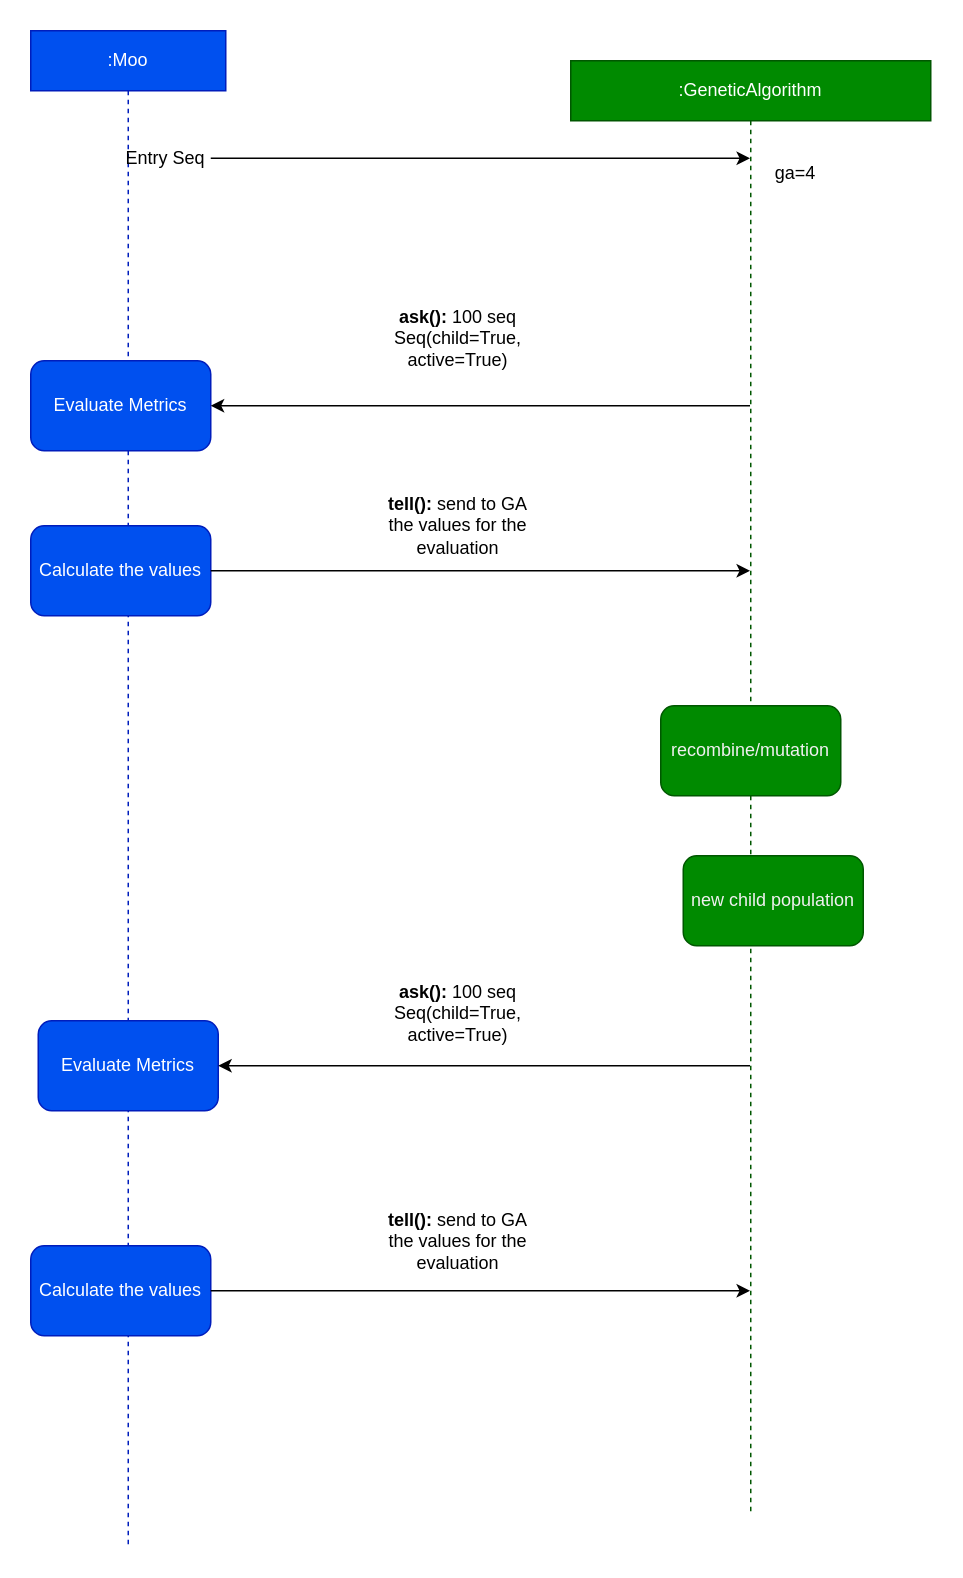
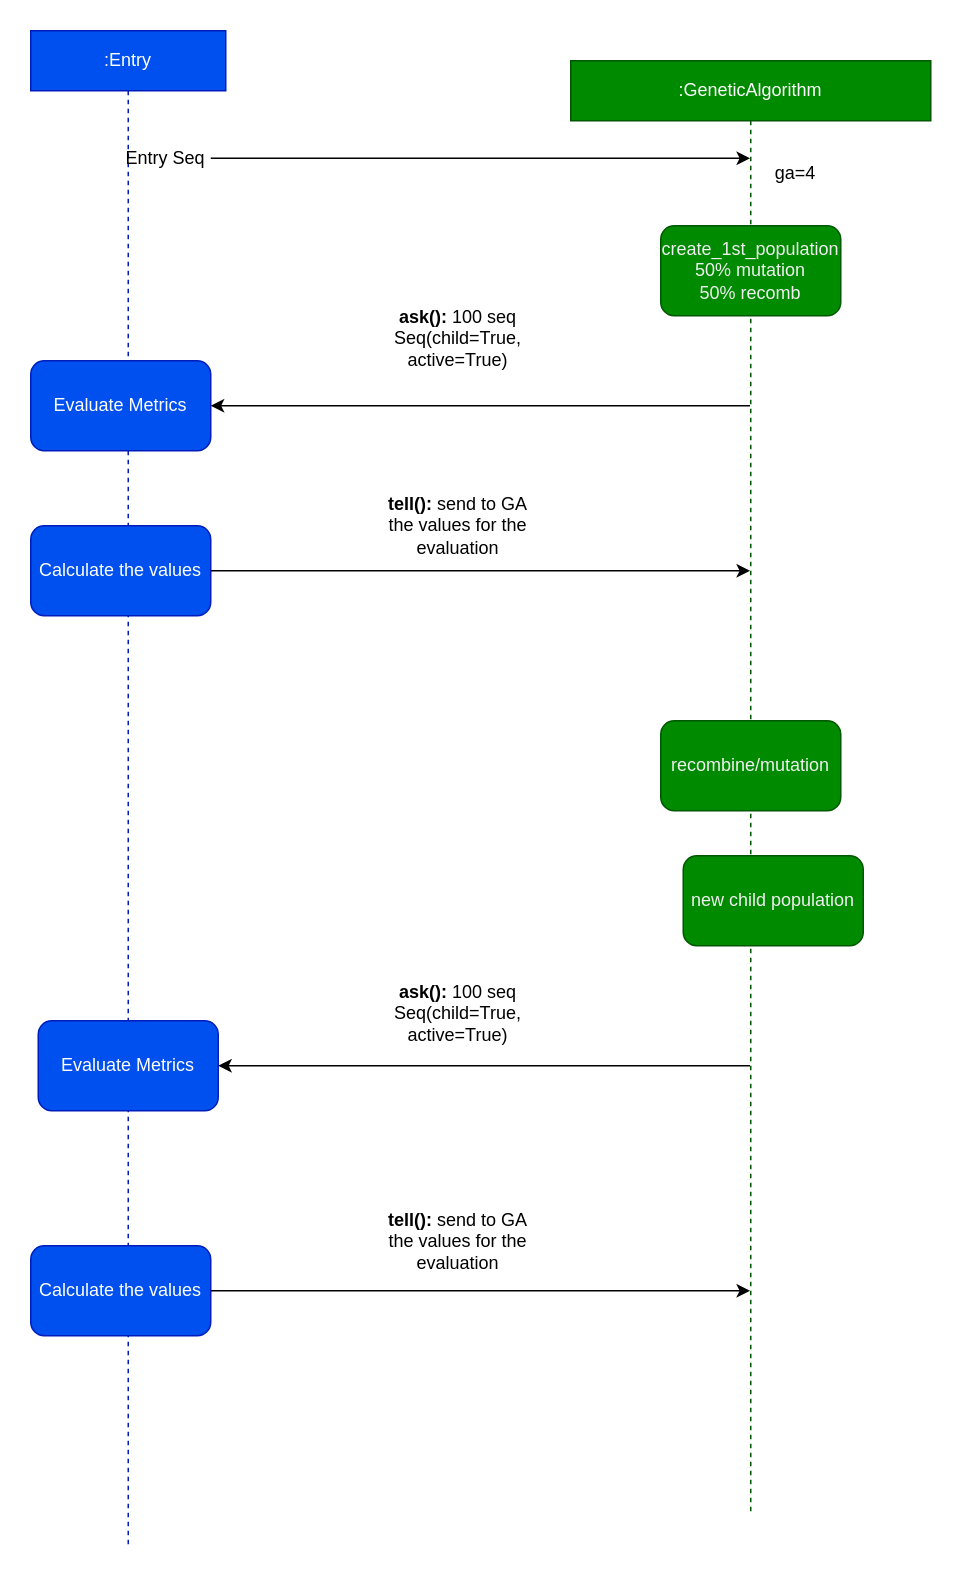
(128, 61) -> (128, 61)
none -> (751, 271)
(751, 751) -> (751, 766)
